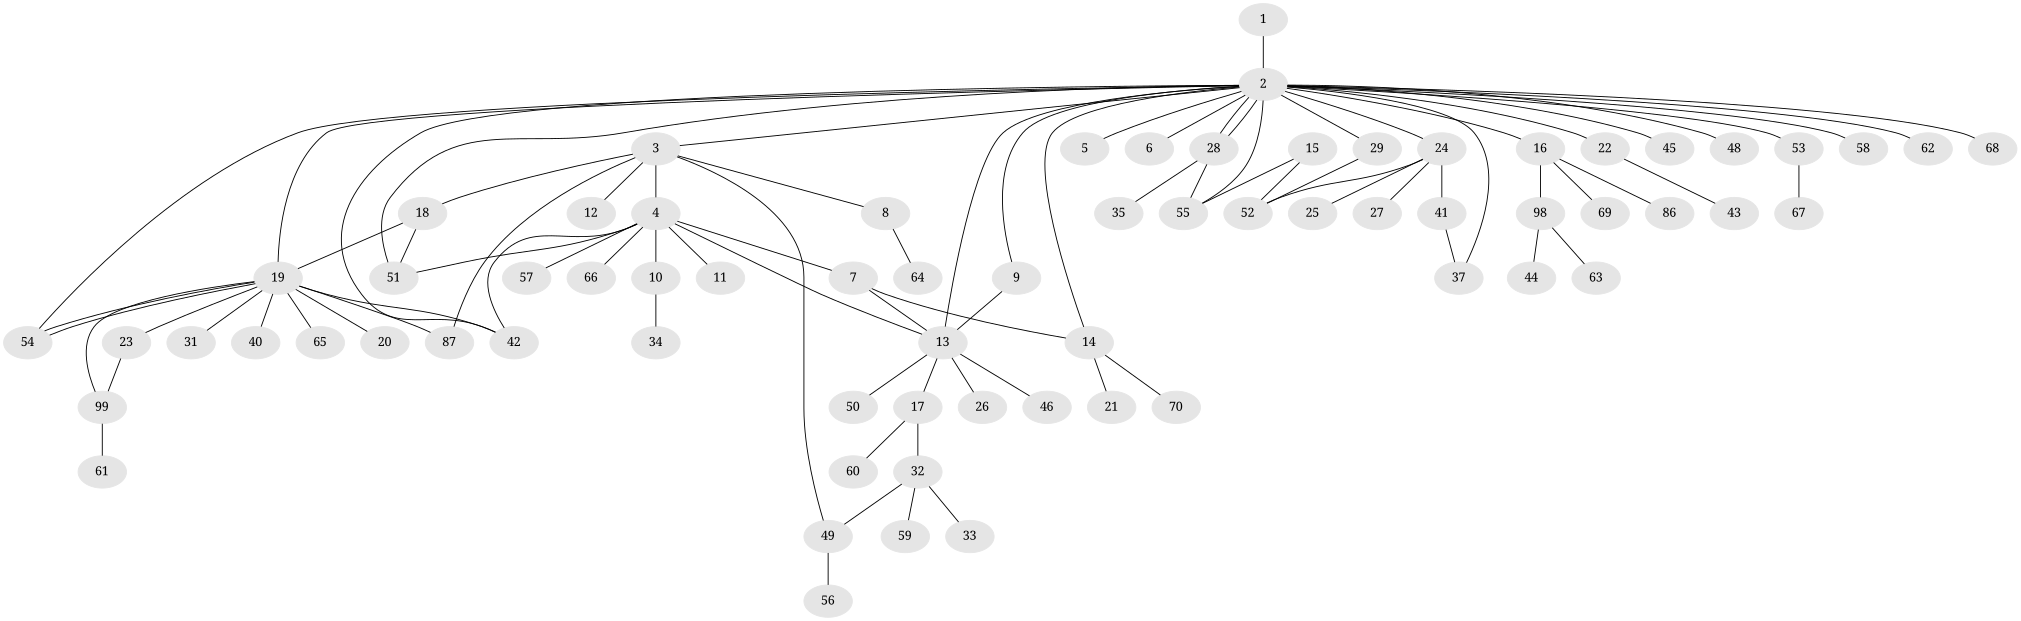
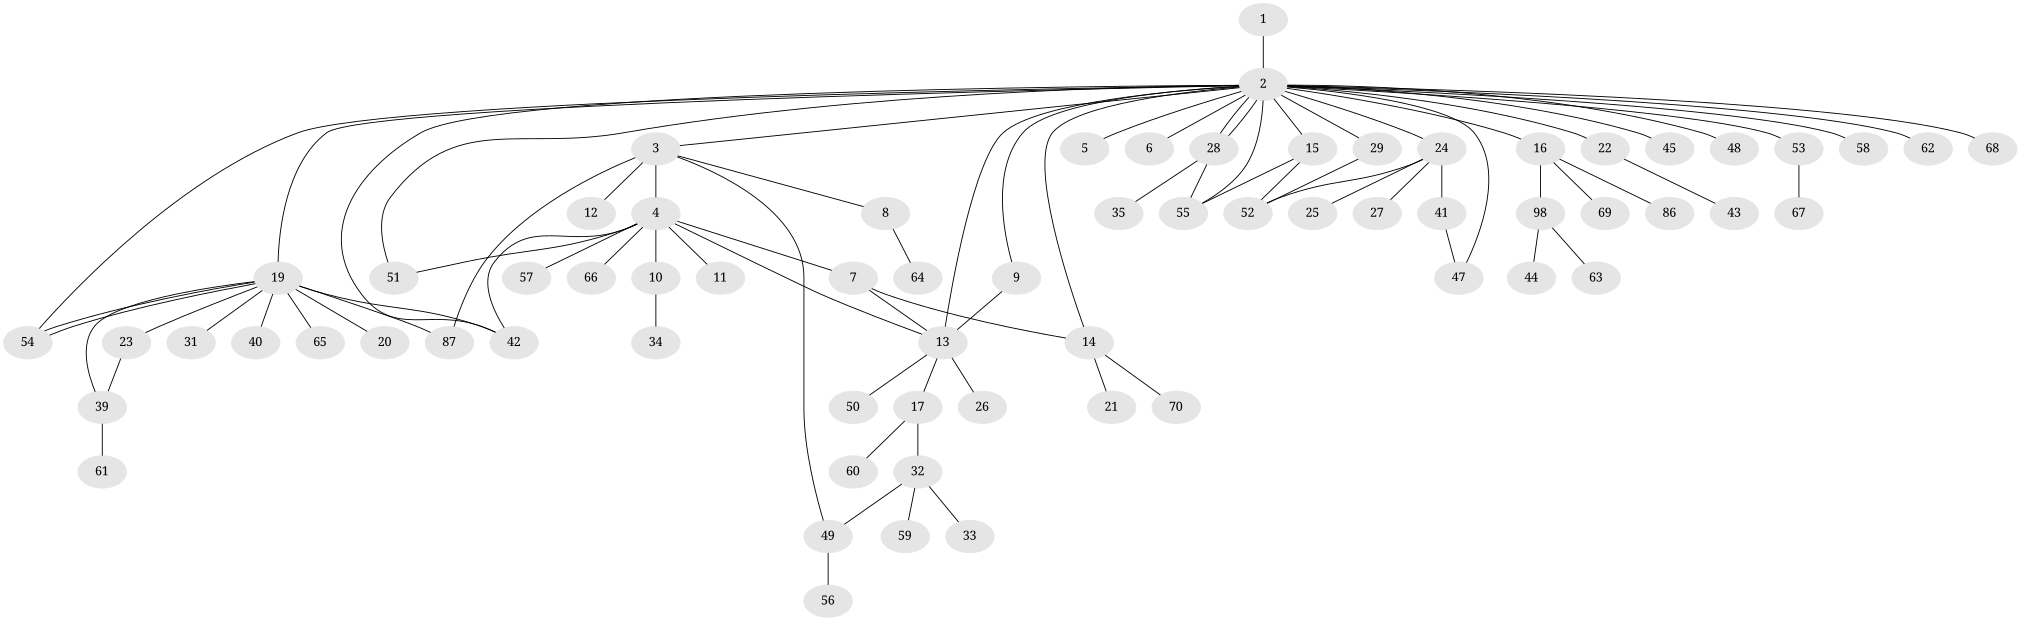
none -> (1288, 117)
(423, 214) -> none
(1459, 278) -> (1459, 278)
(102, 407) -> (102, 407)
(1047, 407) -> none
